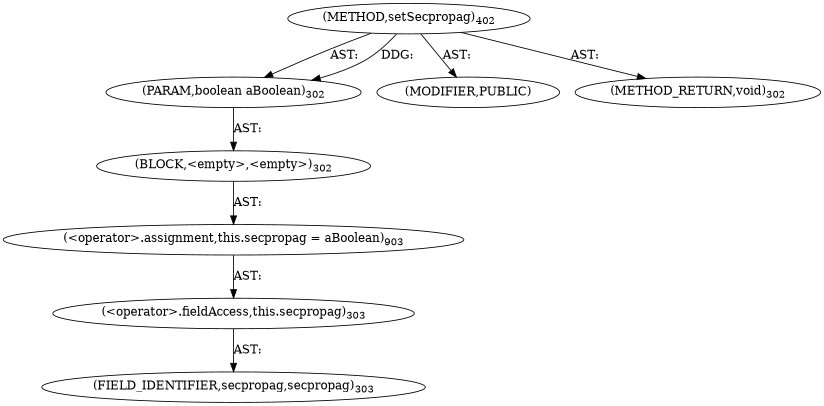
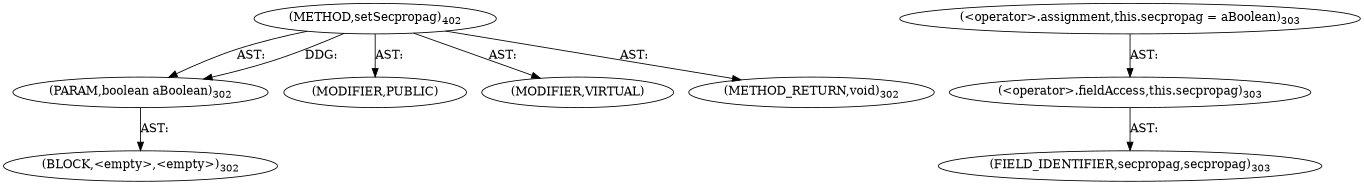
none -> (578, 92)
(234, 199) -> none
(394, 238) -> (1291, 17)
